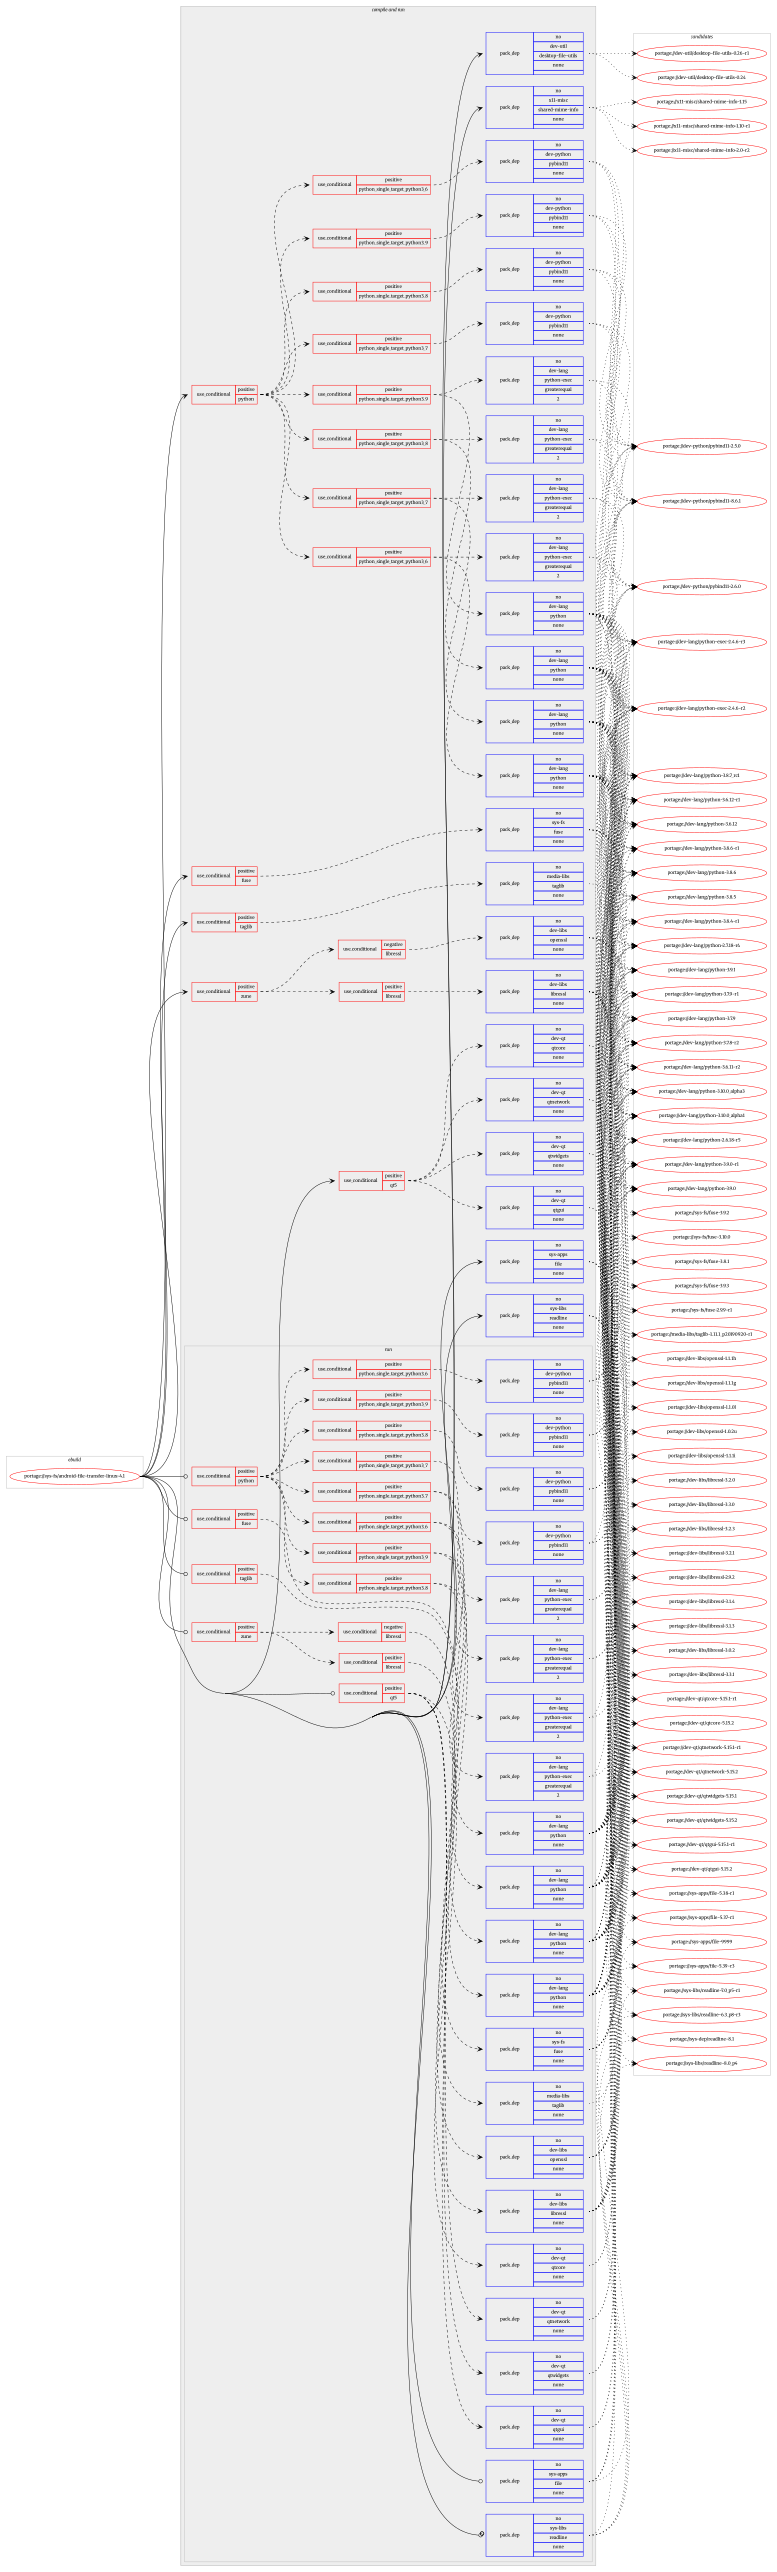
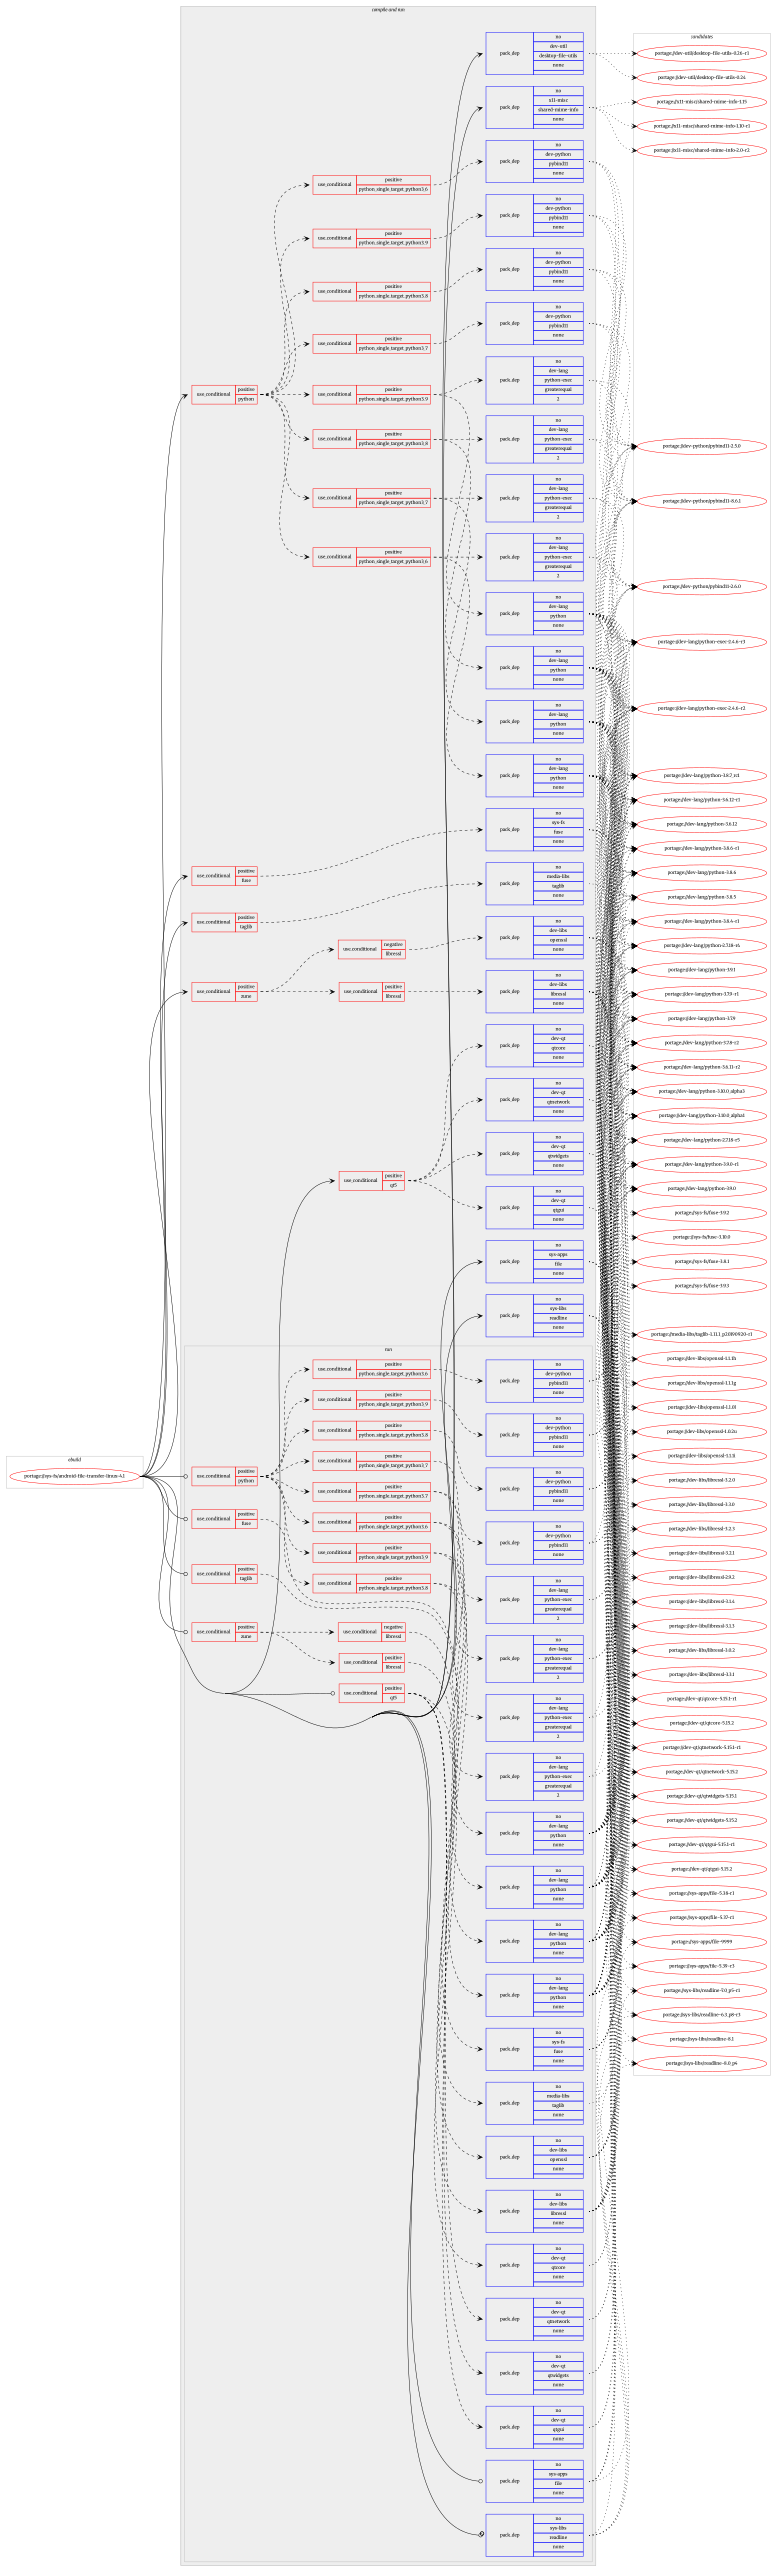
(702, 1140) -> (702, 1140)
(702, 1310) -> none
(702, 2039) -> (702, 2039)
